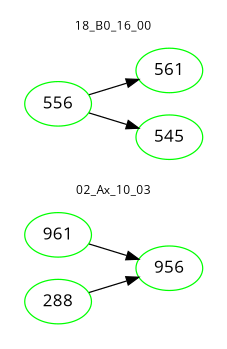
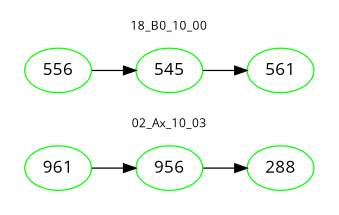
(114, 27) -> (169, 27)
(108, 89) -> (219, 70)
(108, 287) -> (219, 168)
